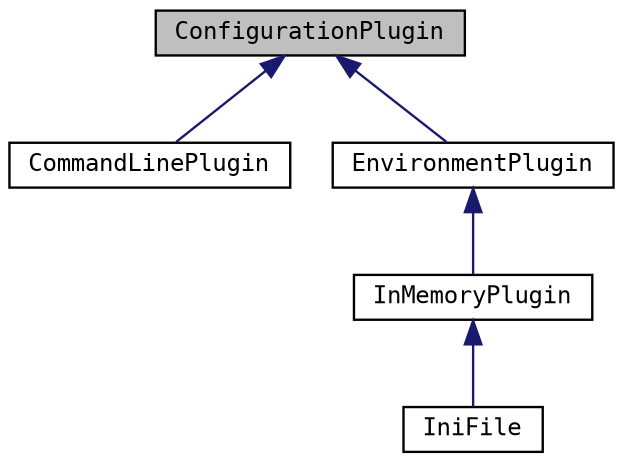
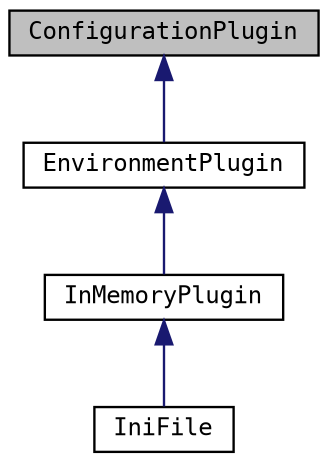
(150, 165) -> none
